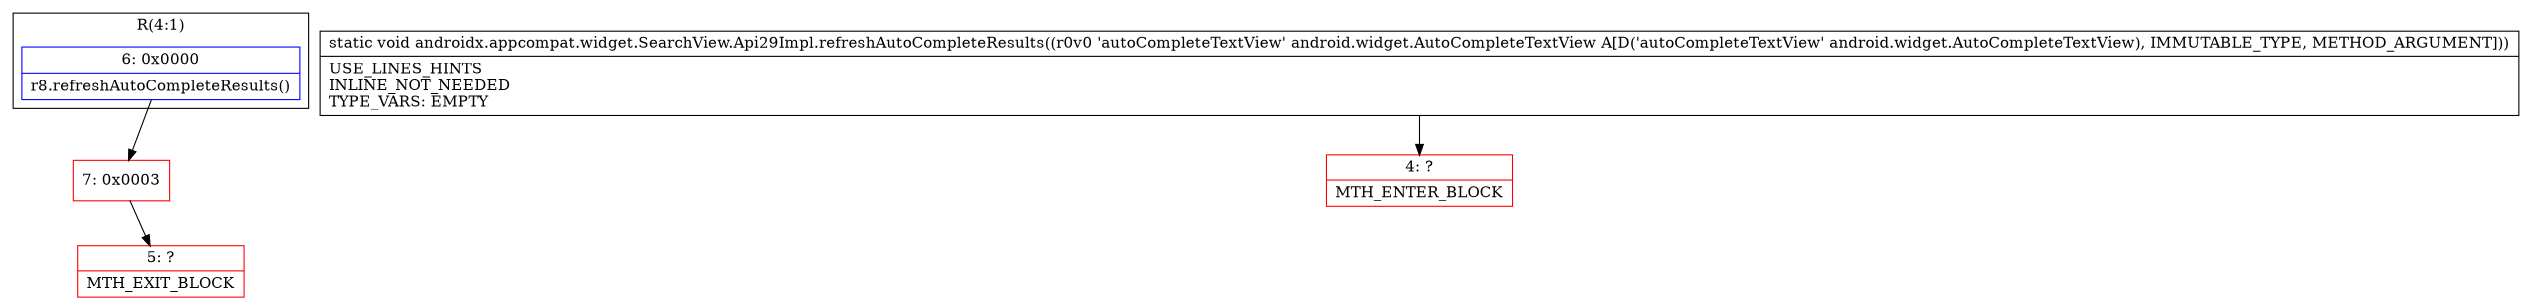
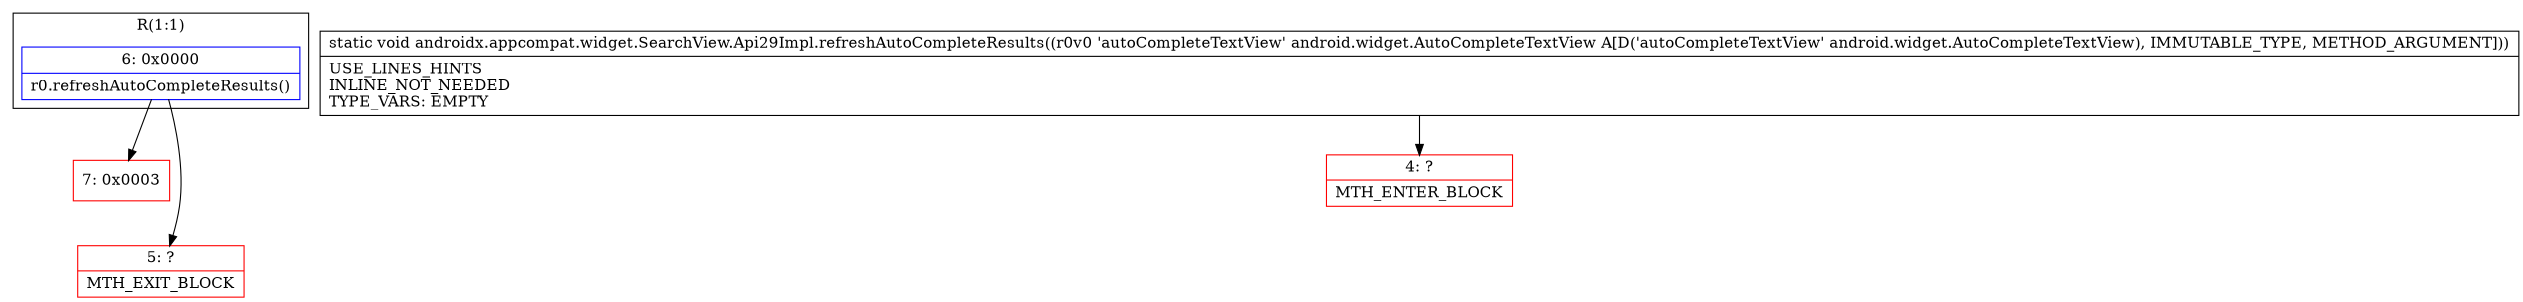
(161, 26) -> (161, 26)
(161, 86) -> (161, 86)
(138, 218) -> (180, 167)
